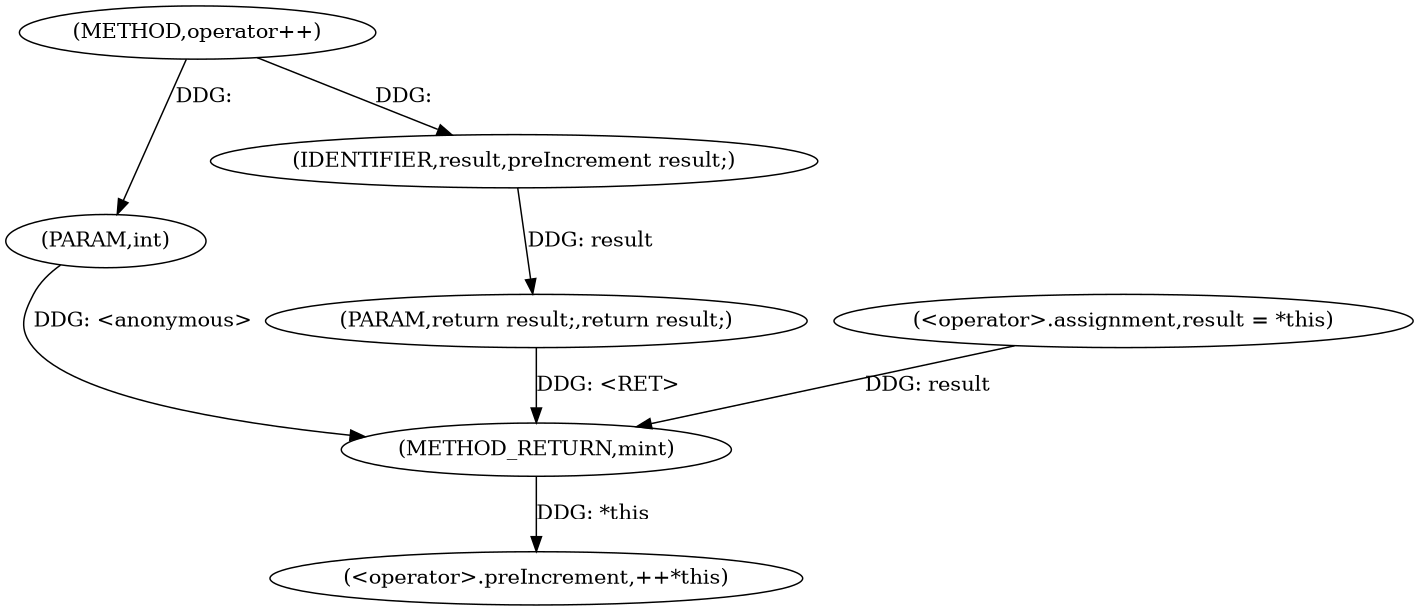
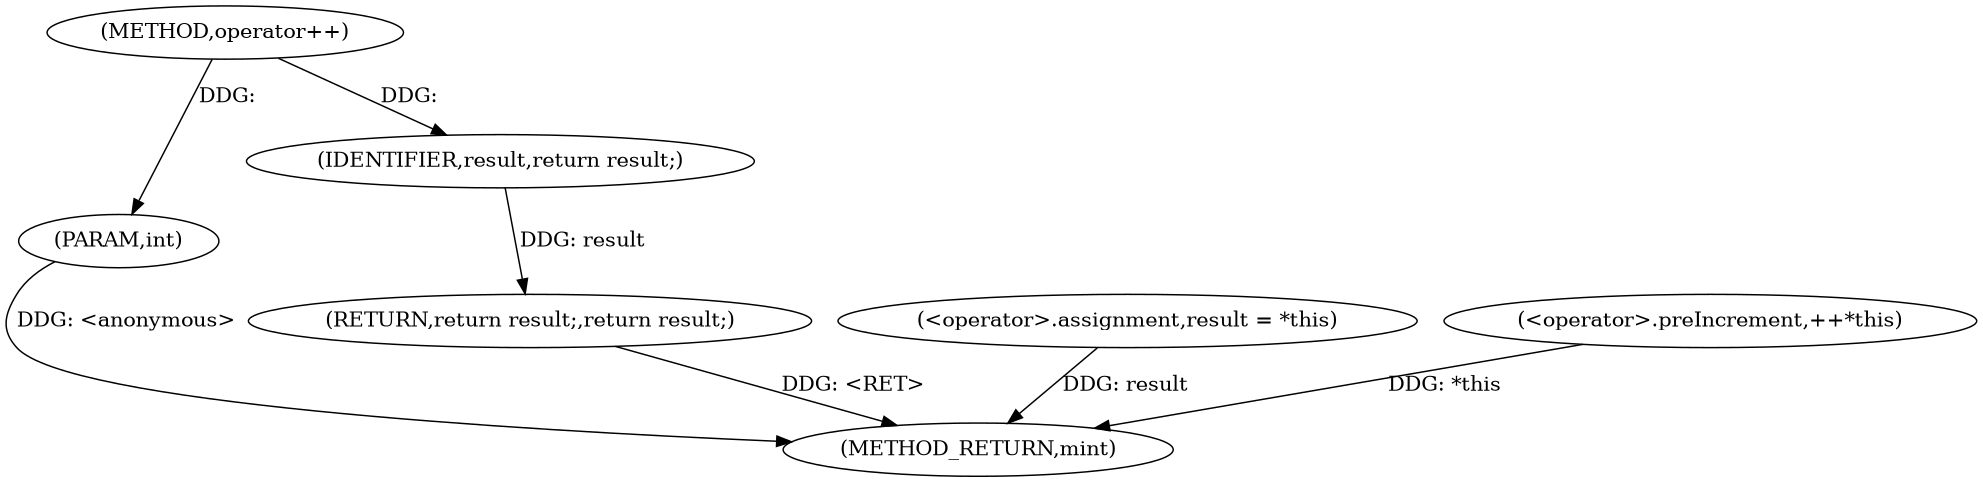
(514, 161) -> (500, 161)
(536, 321) -> (530, 321)
(536, 507) -> (1346, 385)
